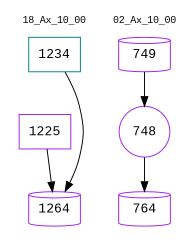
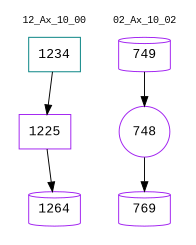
(55, 21) -> (55, 21)
(145, 21) -> (145, 21)
(83, 127) -> (50, 88)
(144, 209) -> (144, 209)
